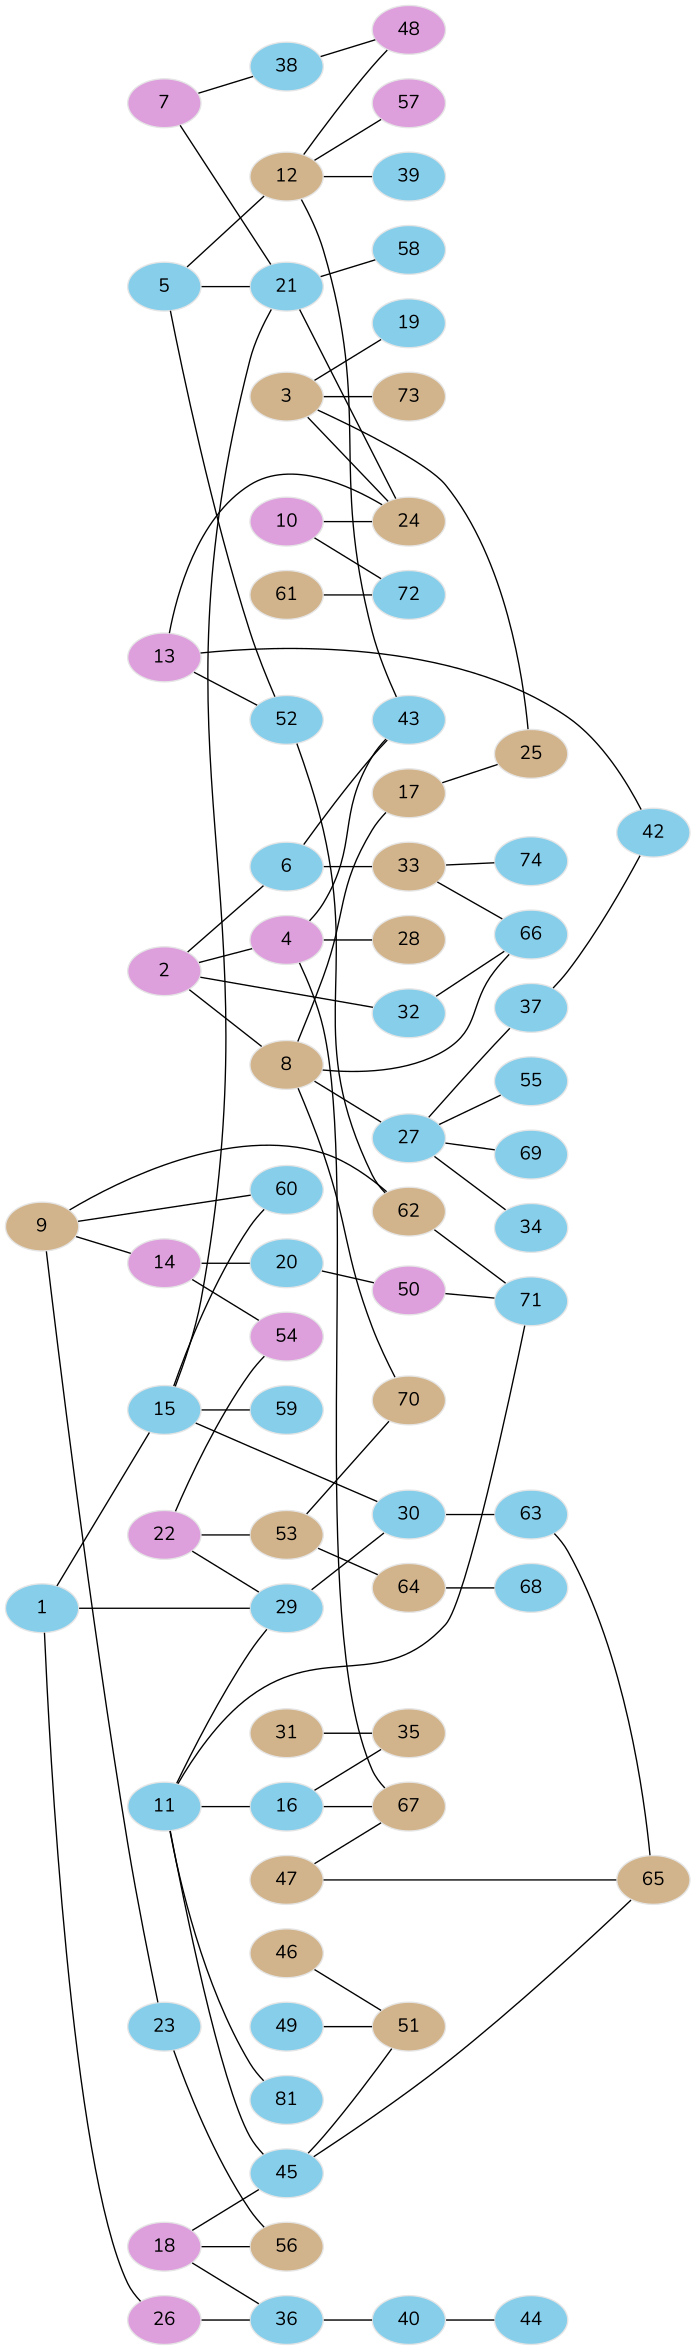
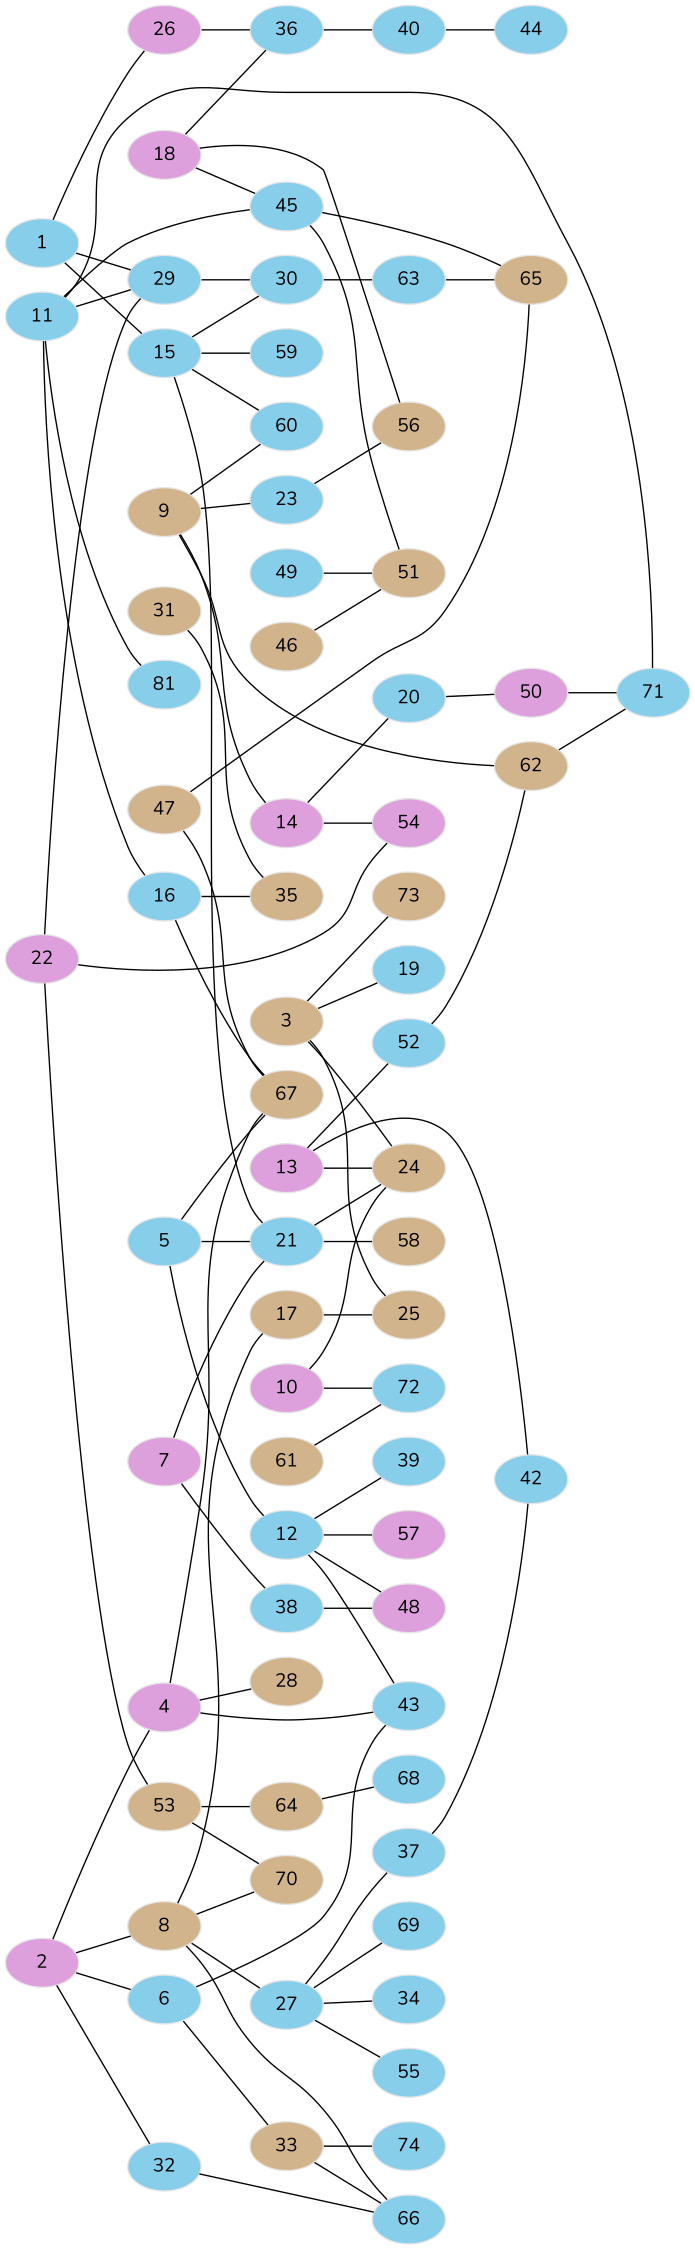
(287, 177) -> (287, 1535)
(409, 250) -> (409, 1242)
(212, 496) -> (222, 1166)
